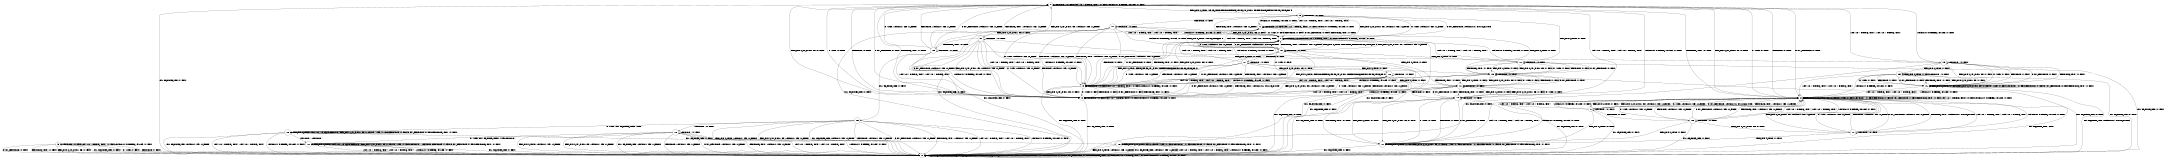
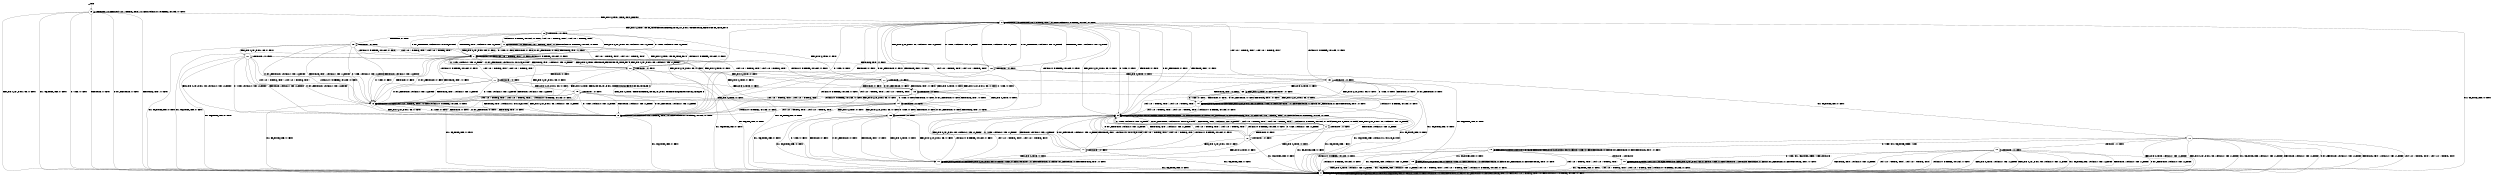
none -> (91, 4)
none -> (546, 17)
(1318, 104) -> (751, 122)
(1673, 154) -> (1201, 163)
